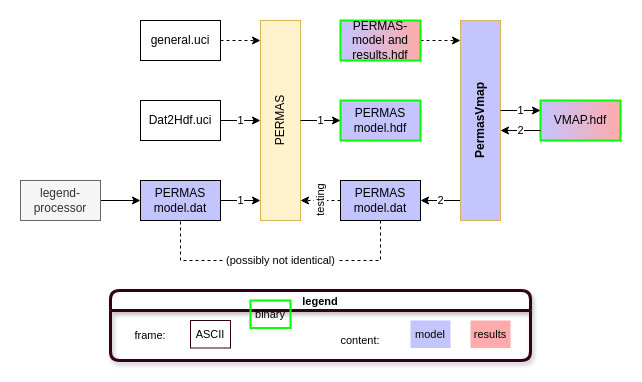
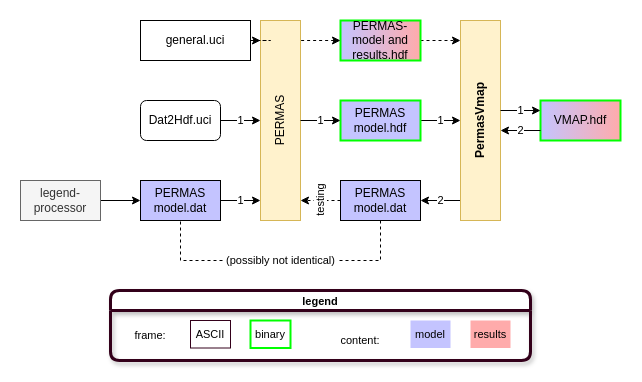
(181, 41) -> (196, 41)
none -> (318, 41)
(181, 121) -> (181, 121)
none -> (437, 121)
(481, 121) -> (481, 121)
(271, 314) -> (271, 334)
